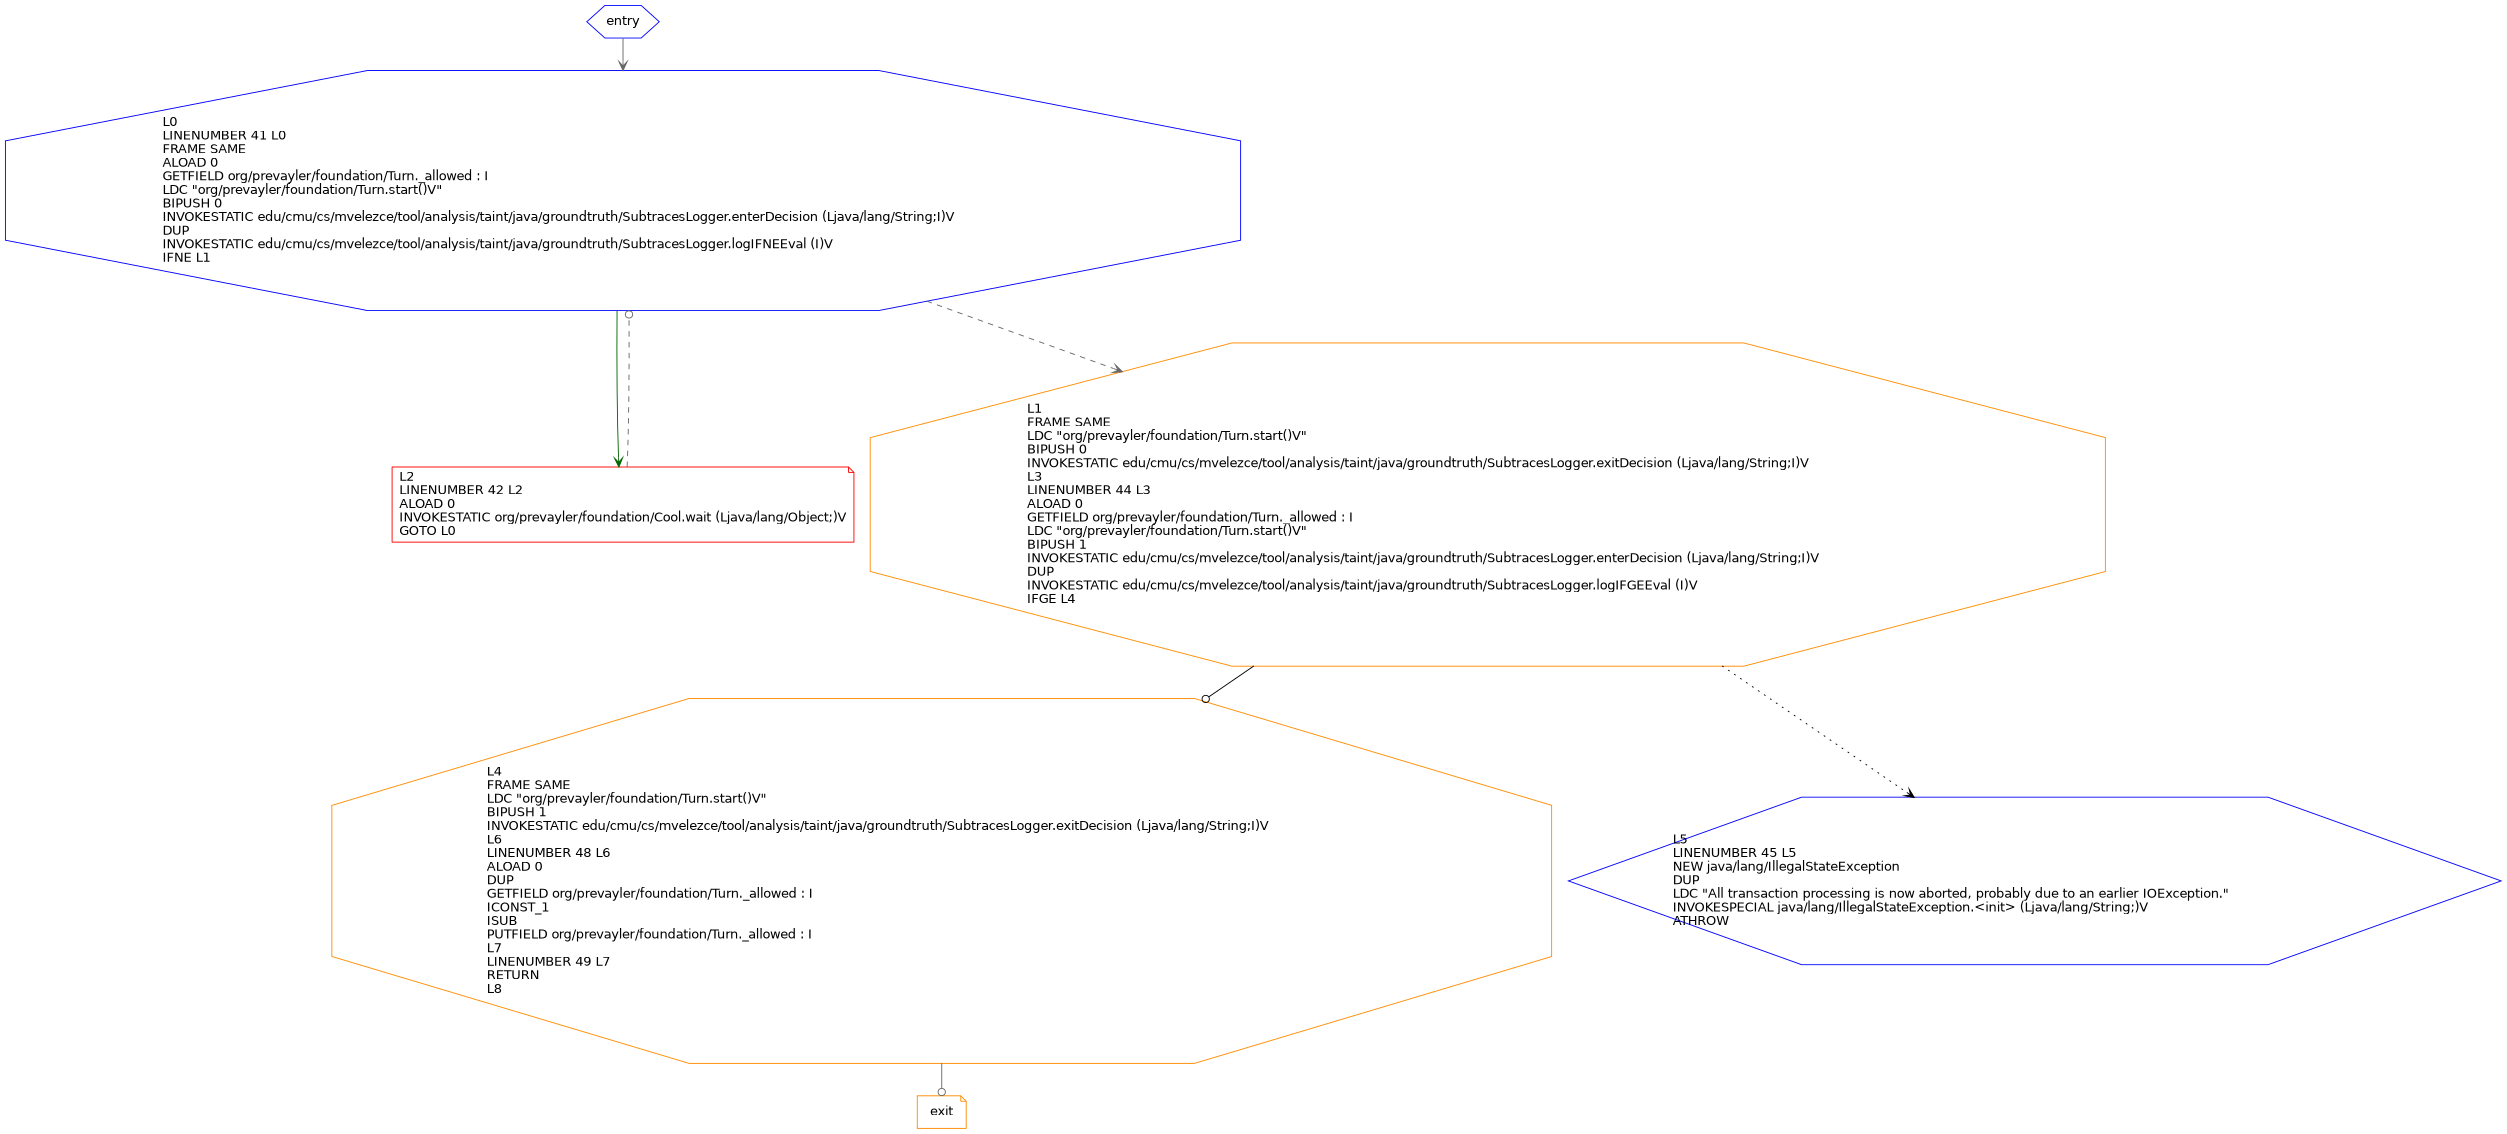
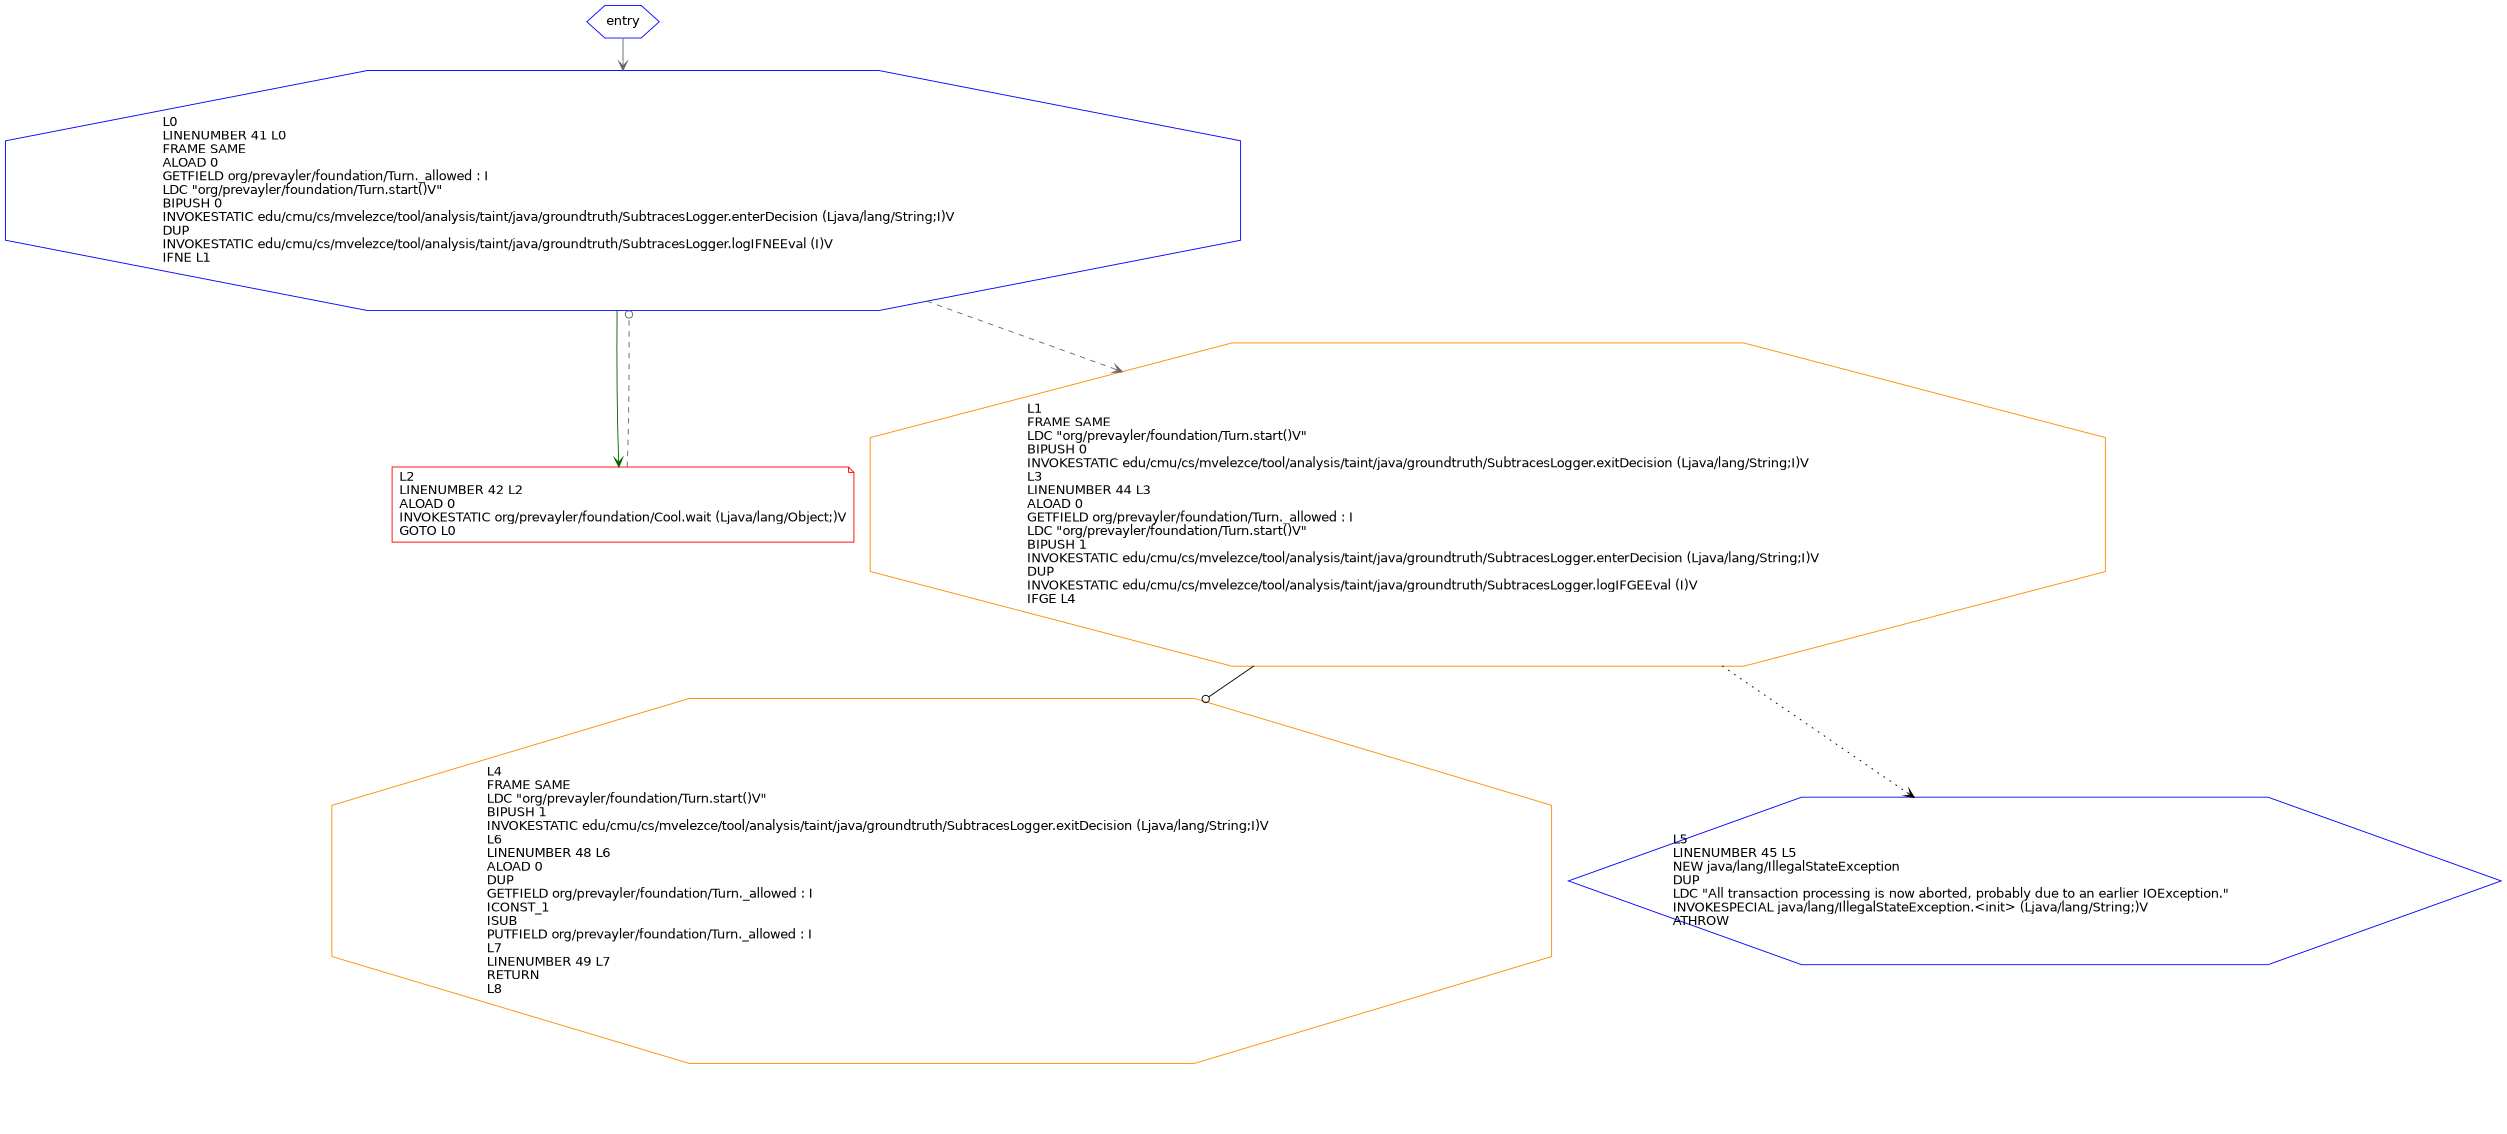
(942, 1112) -> none
